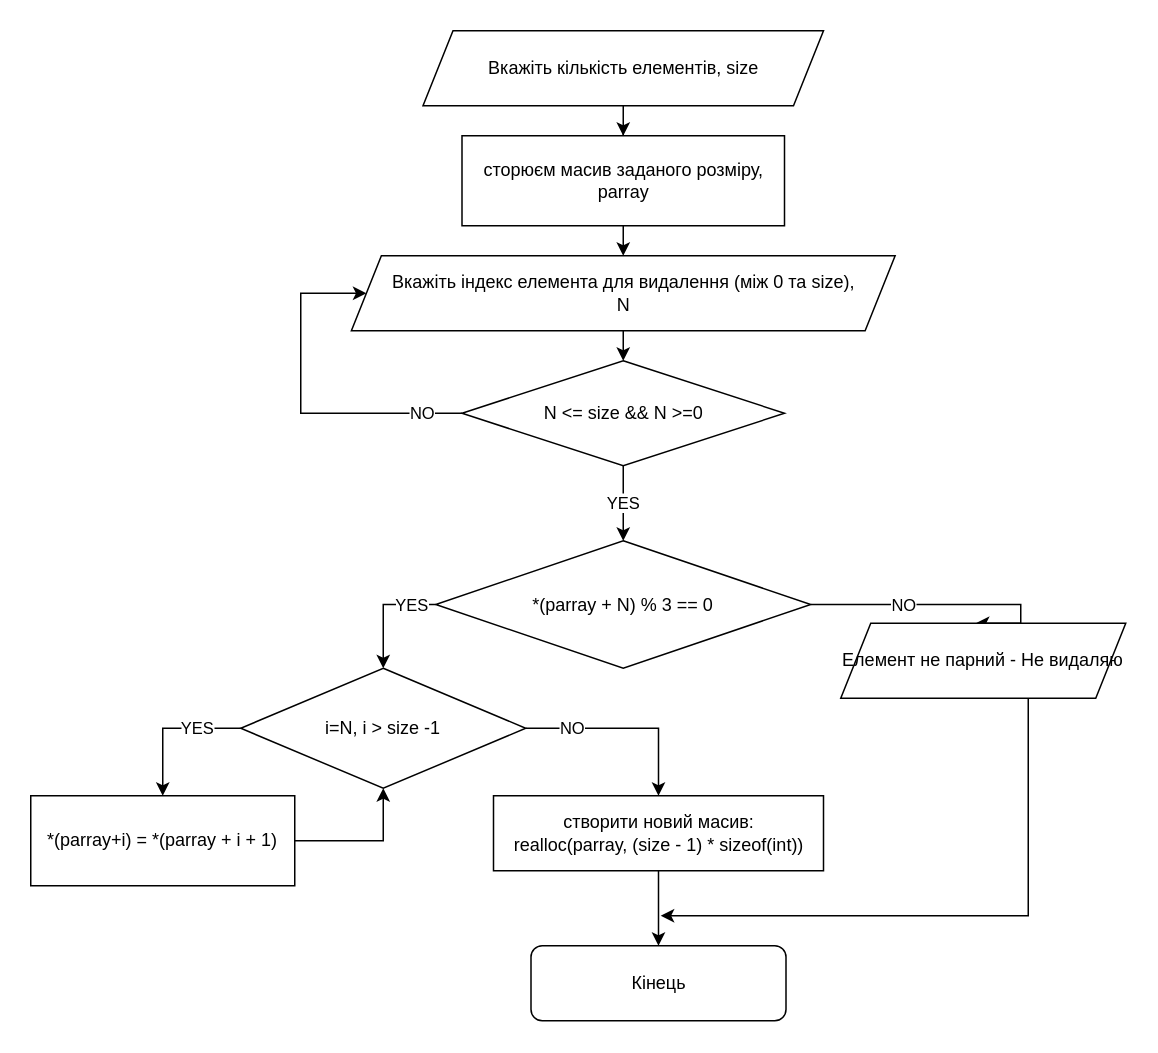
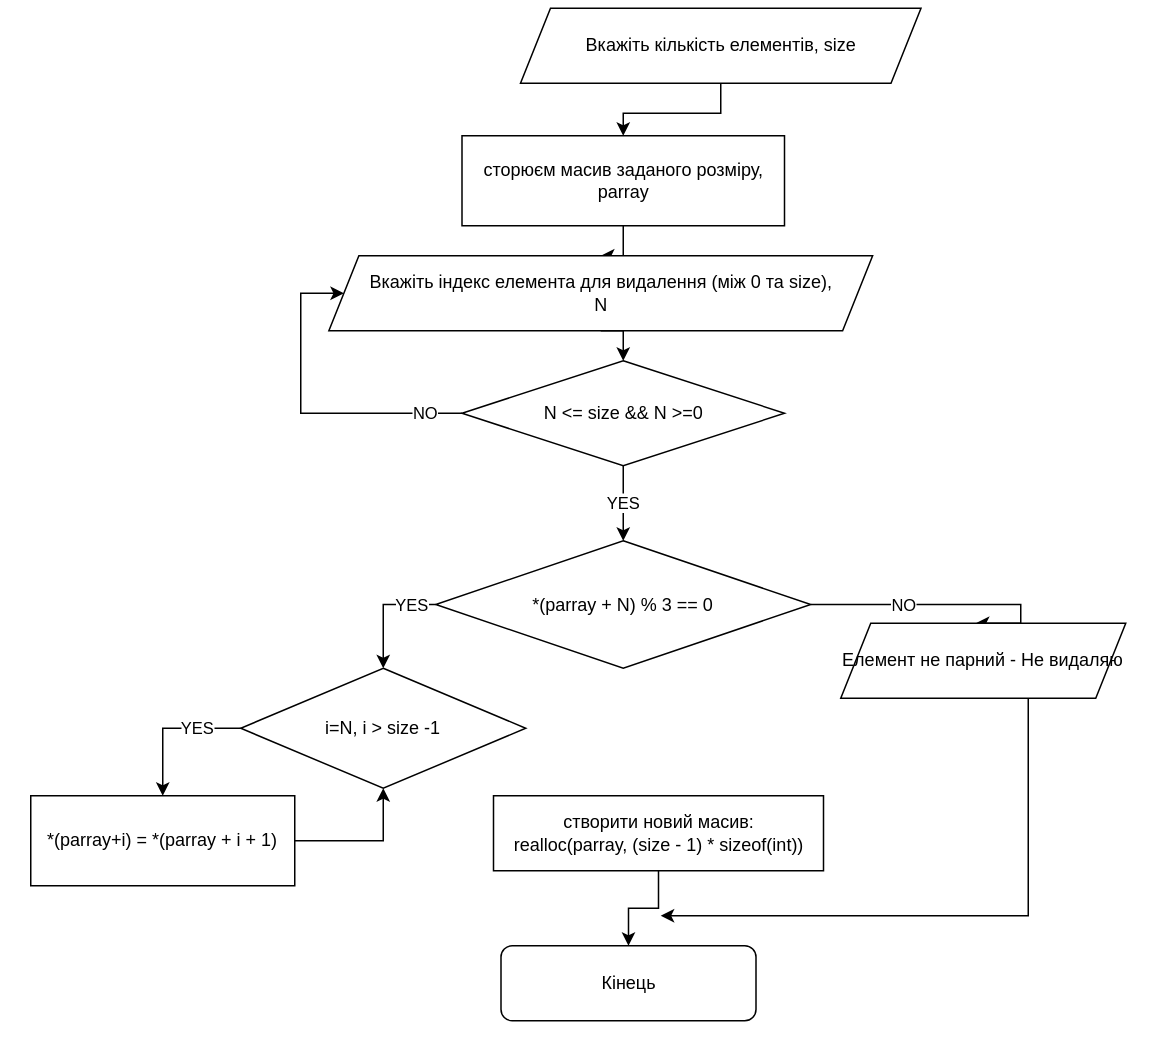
(623, 68) -> (721, 46)
(623, 293) -> (601, 293)
(620, 728) -> none
(659, 983) -> (629, 983)
